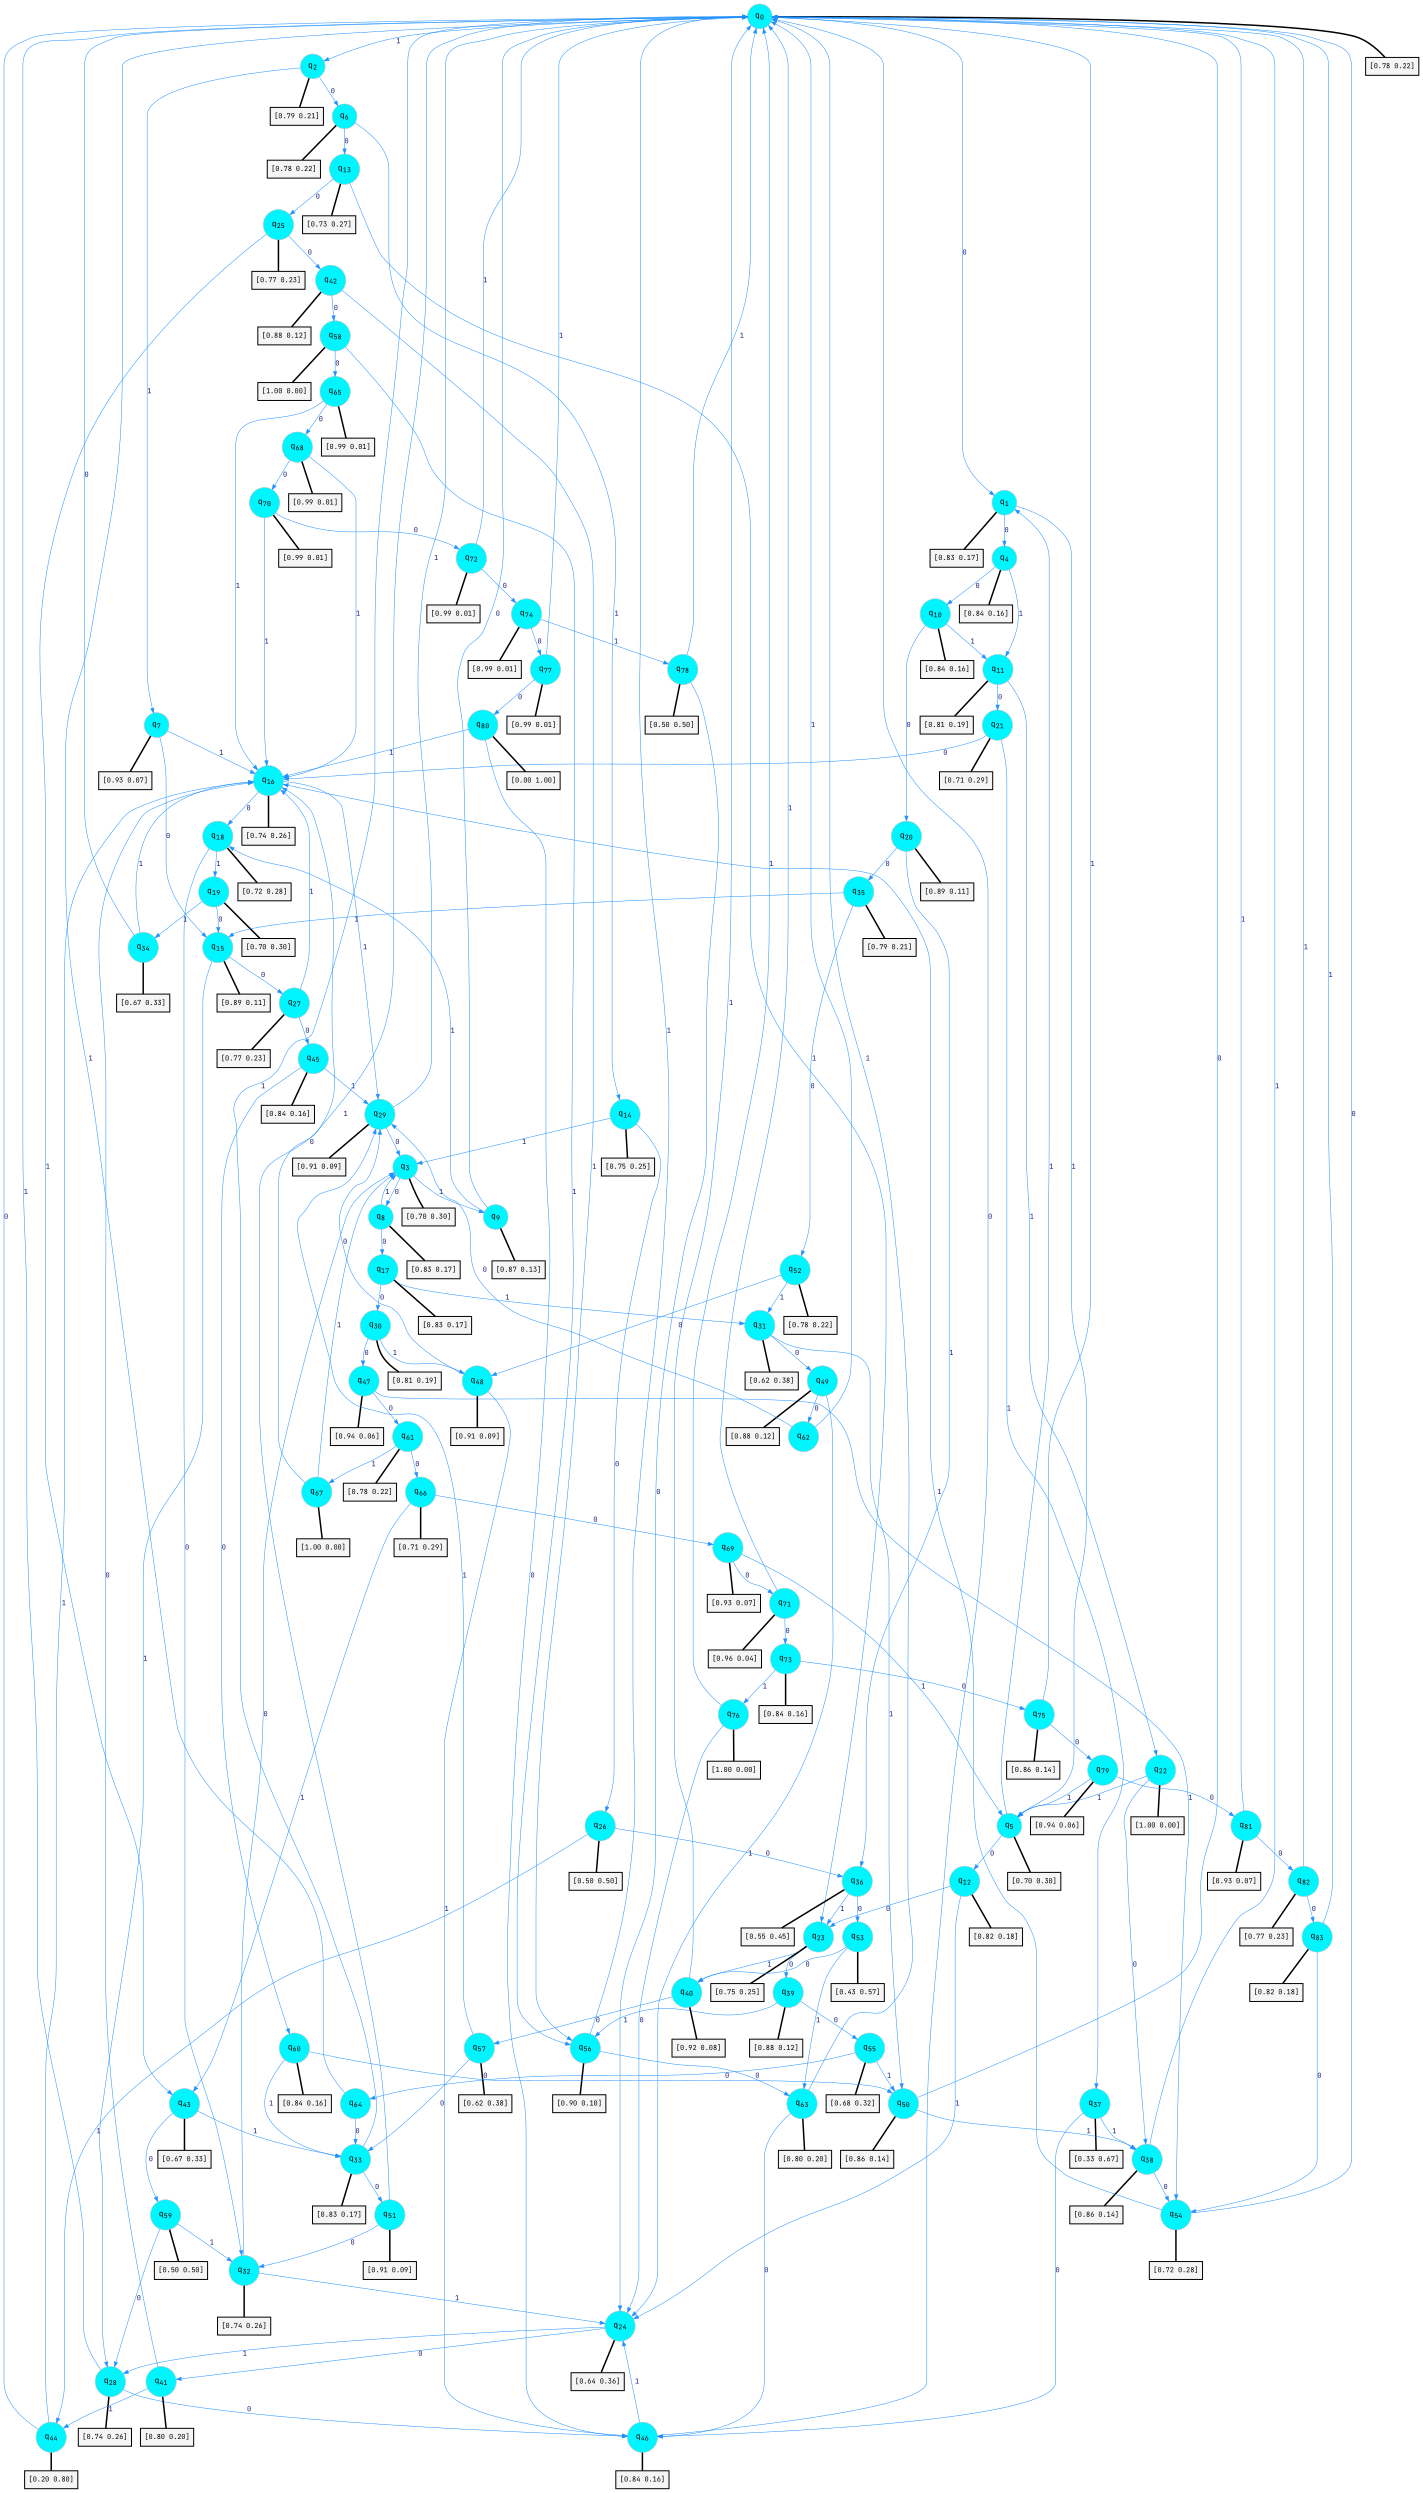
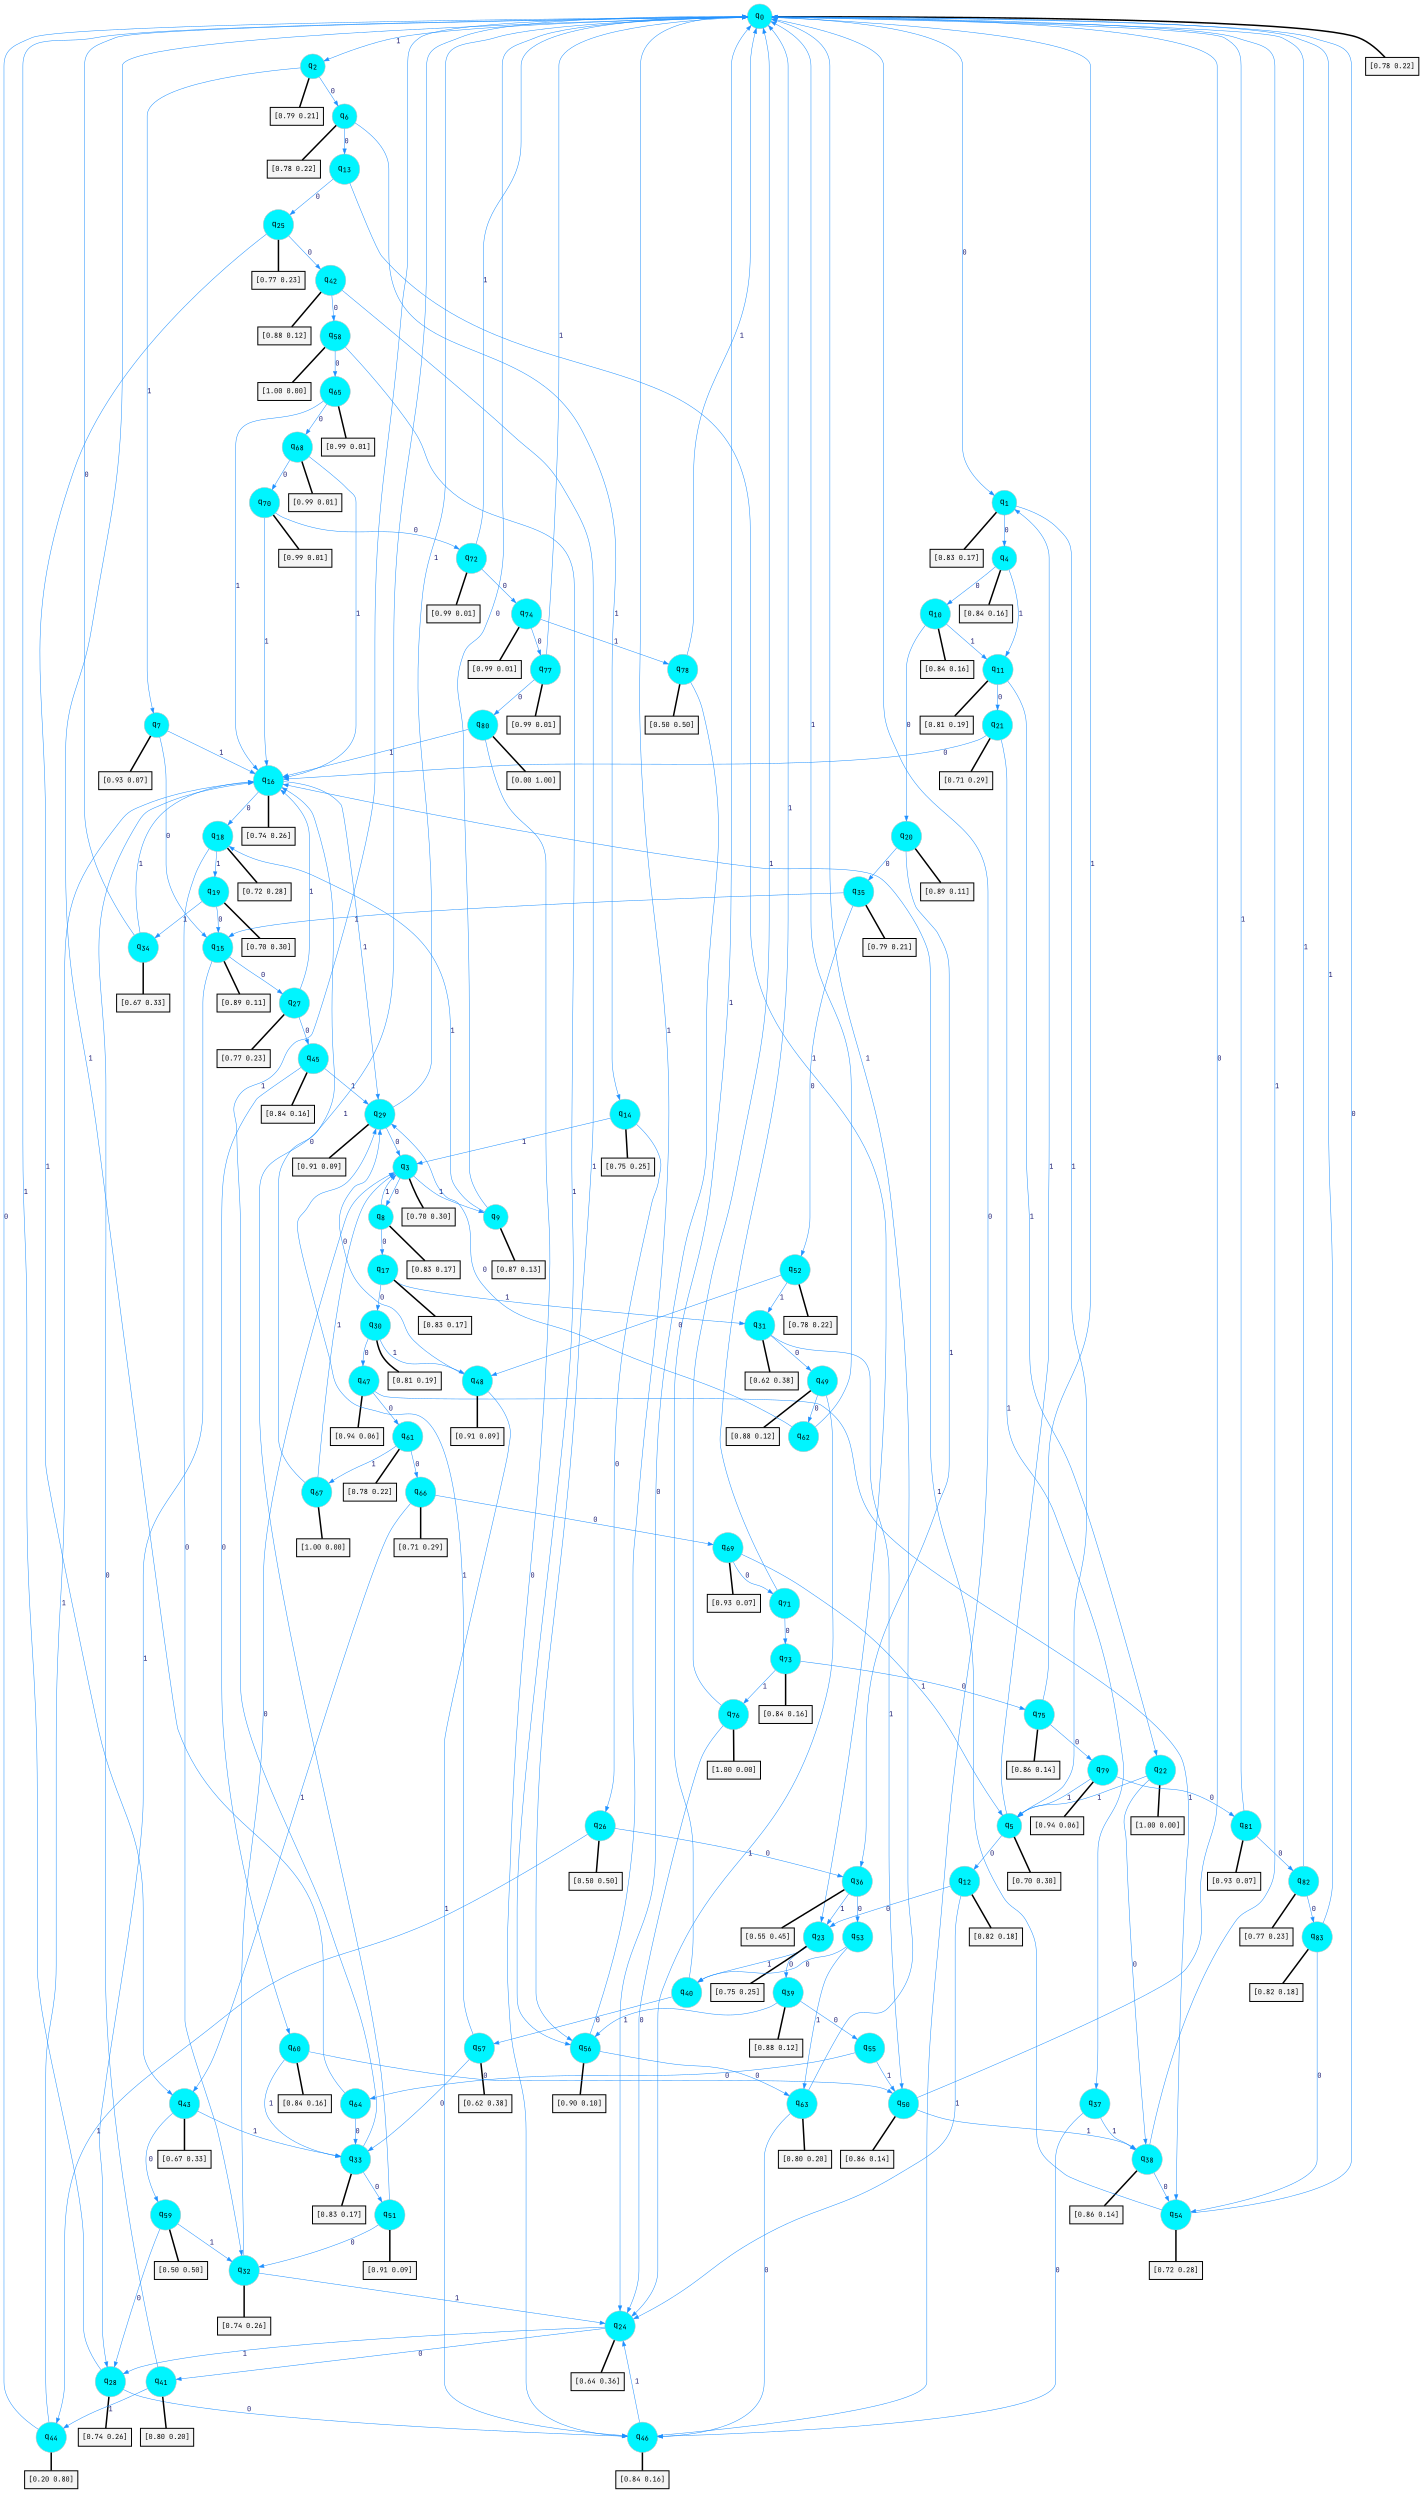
(329, 225) -> none
(735, 1659) -> none
(858, 1993) -> none
(699, 2048) -> none
(853, 2104) -> none
(1096, 2159) -> none
